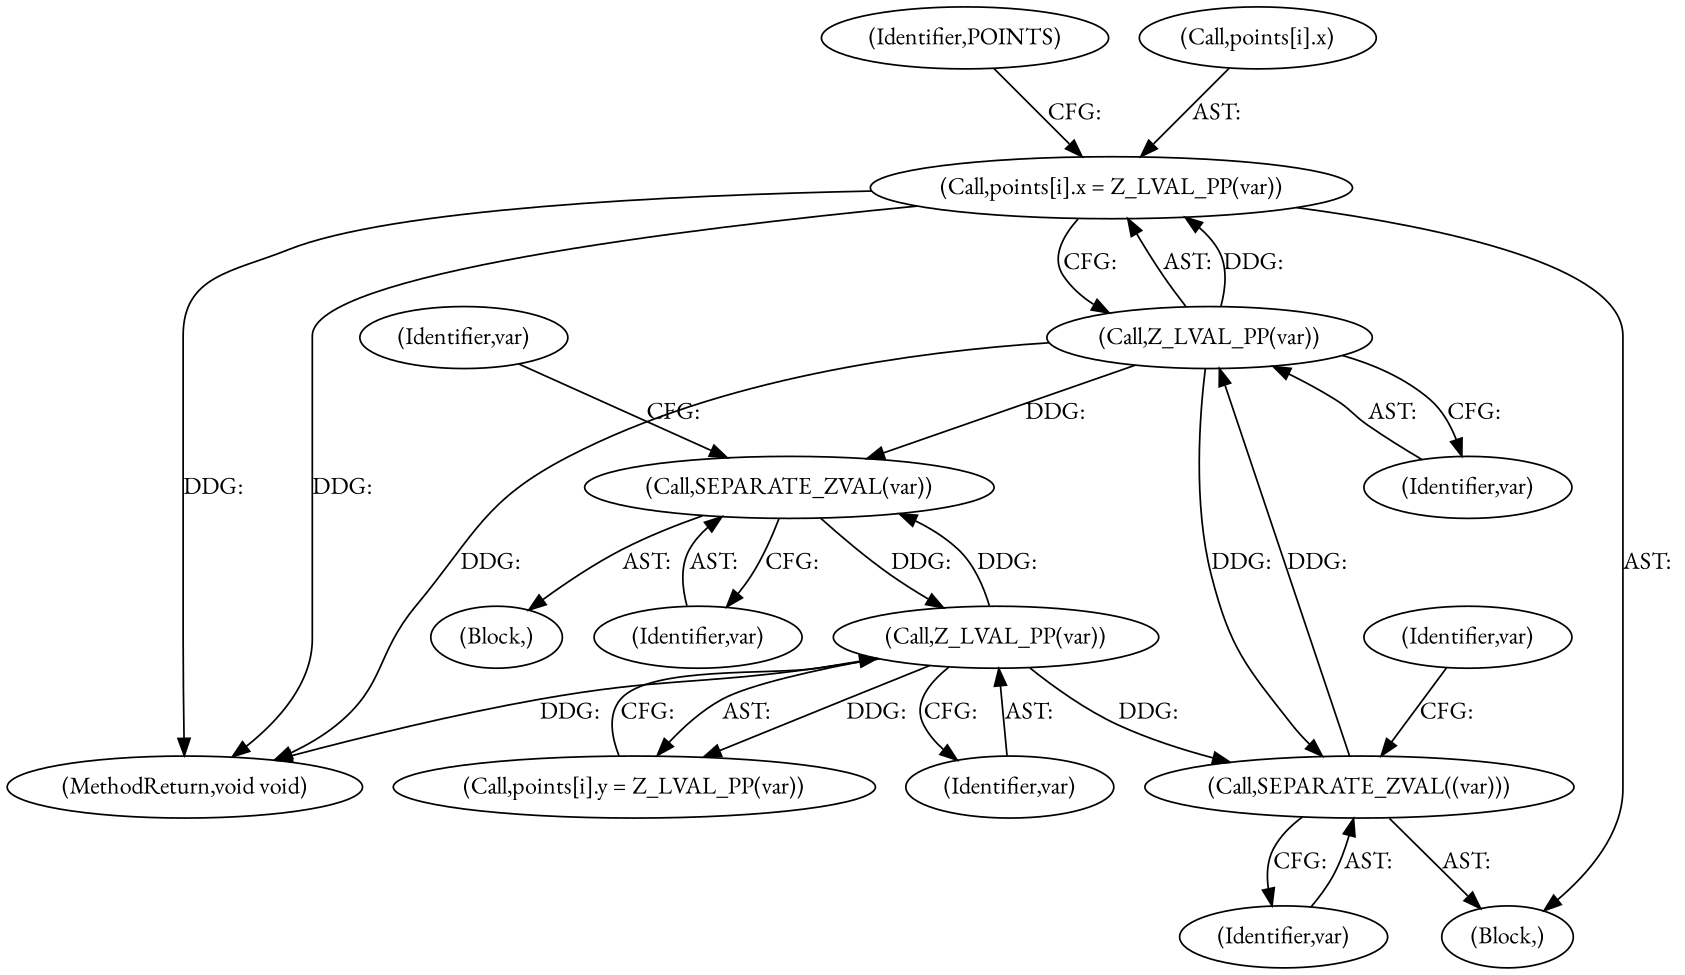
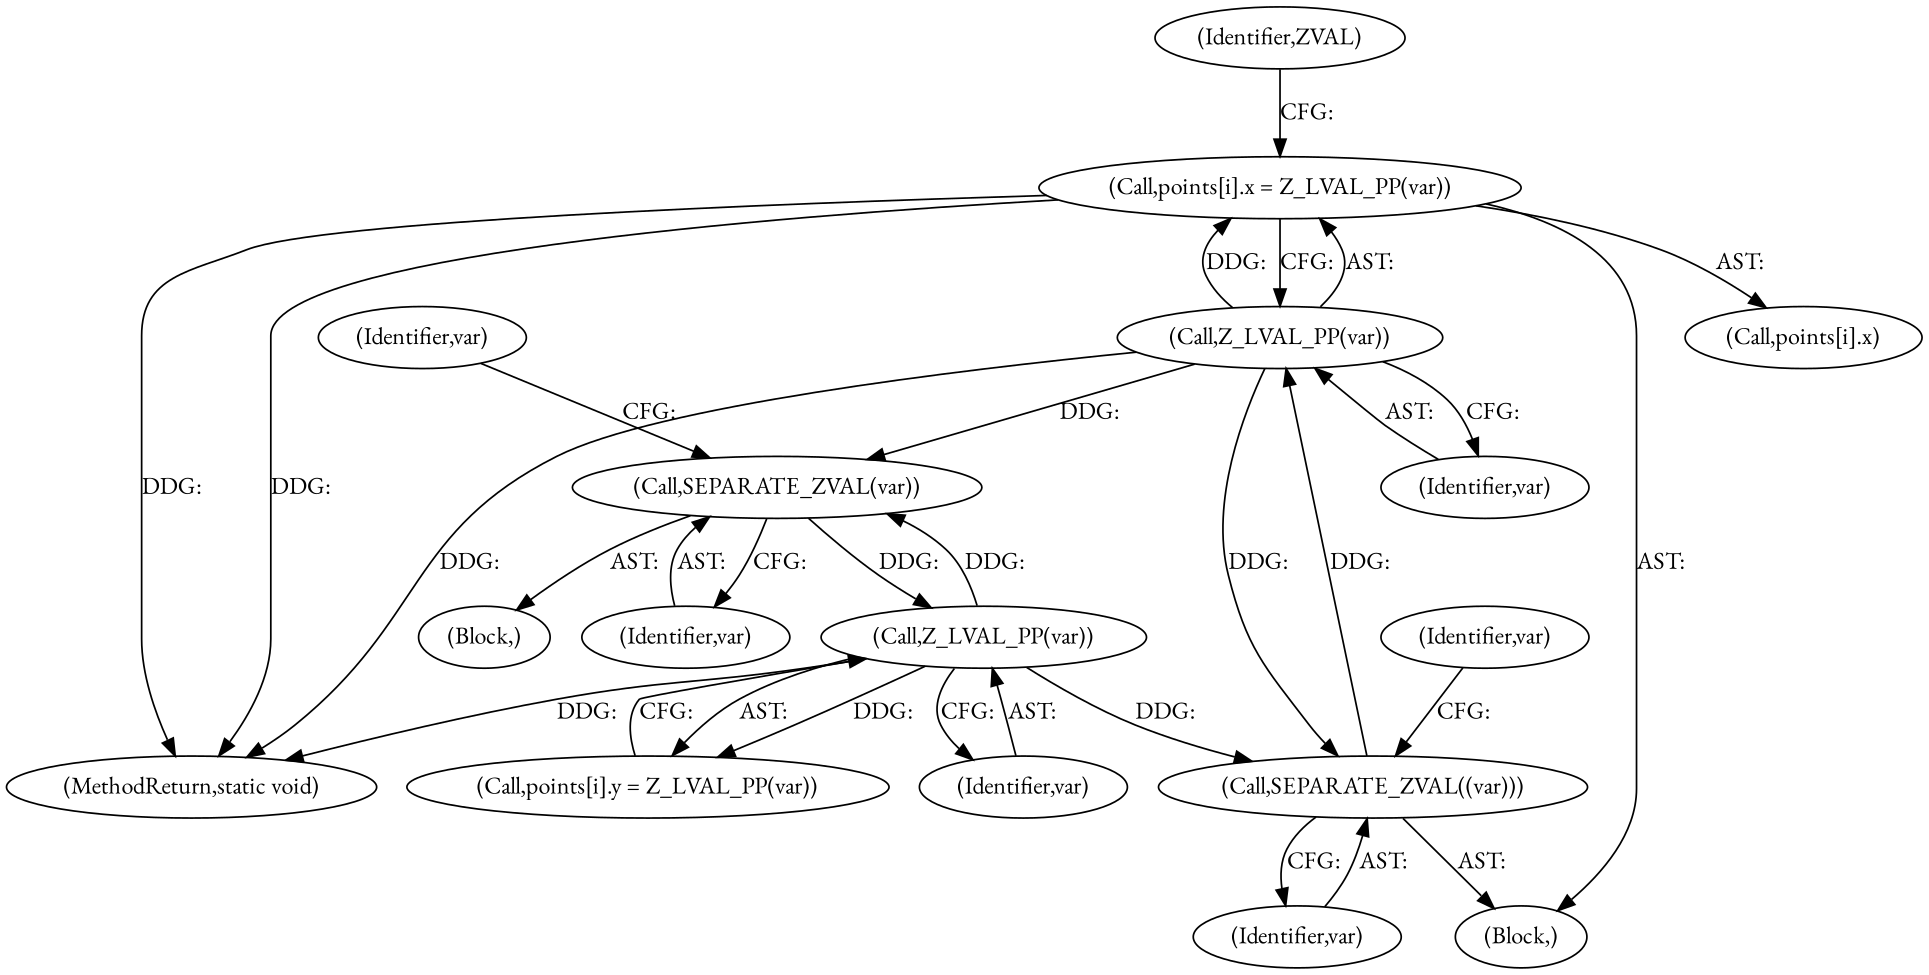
(965, 38) -> (1280, 38)
(1191, 106) -> (1619, 236)
(185, 787) -> (192, 787)
